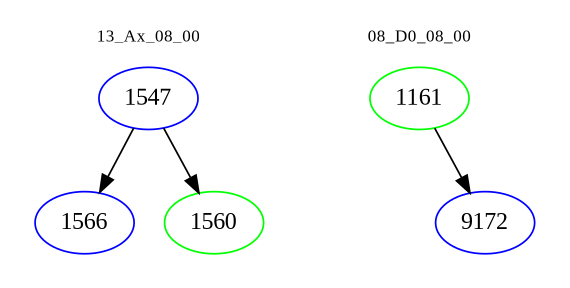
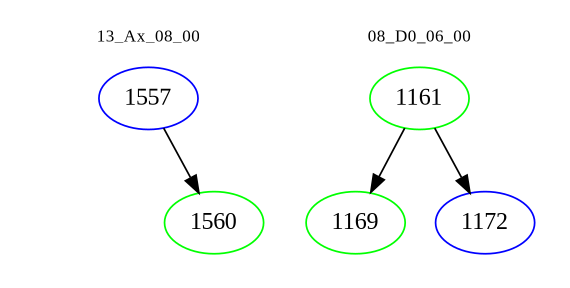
(420, 37) -> (420, 37)
(148, 98) -> (148, 98)
(85, 223) -> none
none -> (356, 223)
(485, 223) -> (485, 223)
